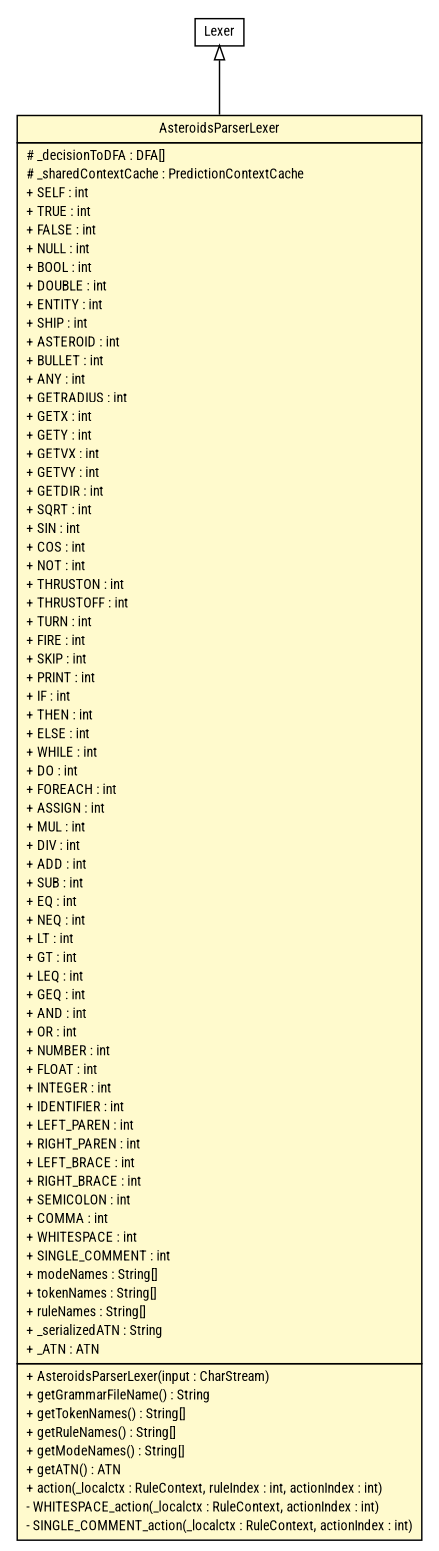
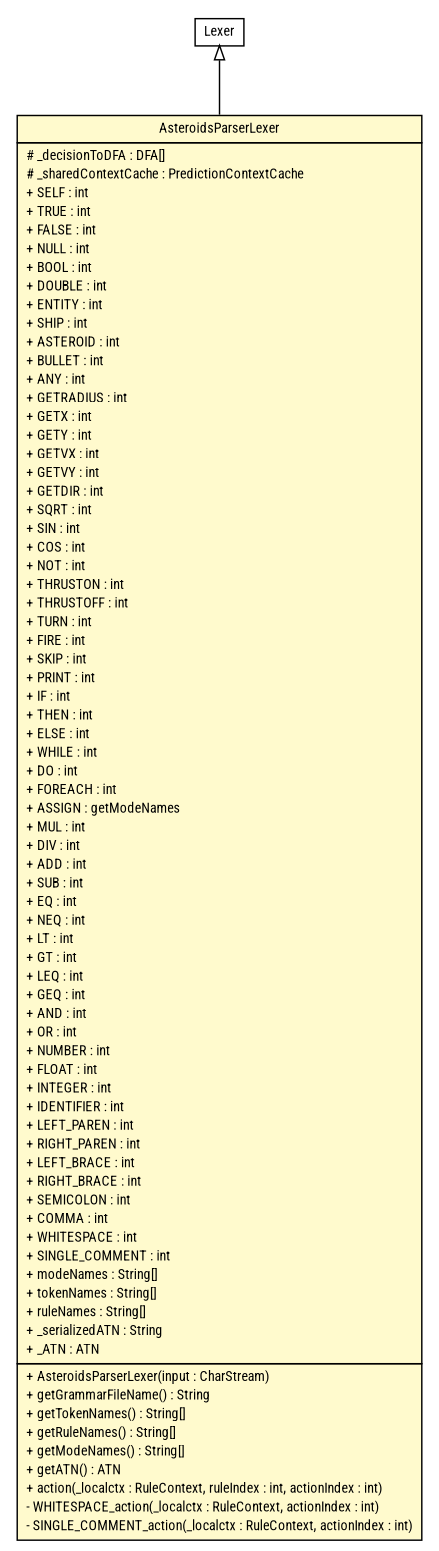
(66, 808) -> (103, 808)
